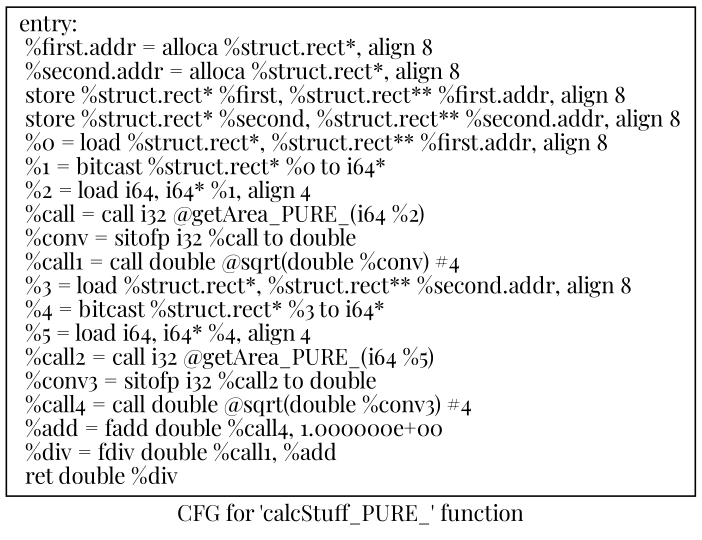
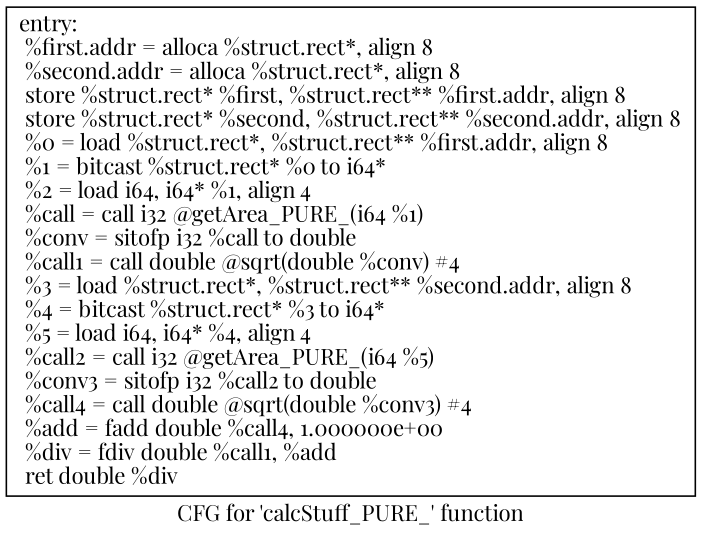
(222, 215) -> (221, 215)
